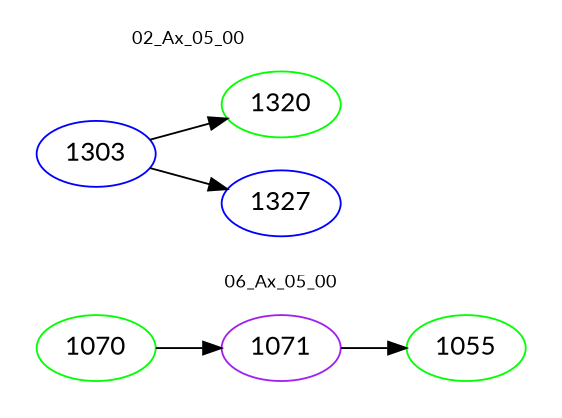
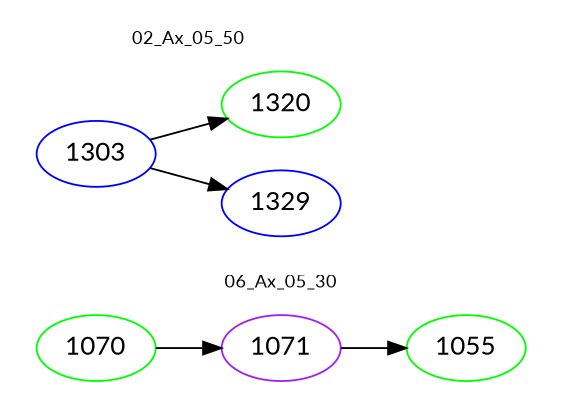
(189, 39) -> (189, 39)
(281, 203) -> (281, 203)
(281, 283) -> (281, 283)
